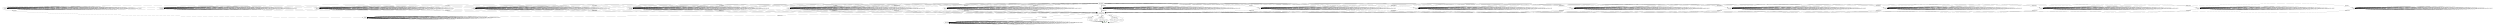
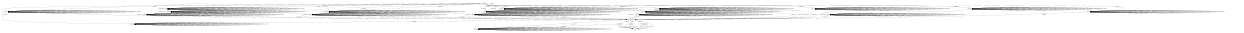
none -> (492, 4)
(1023, 6) -> none
(1885, 12) -> (157, 13)
